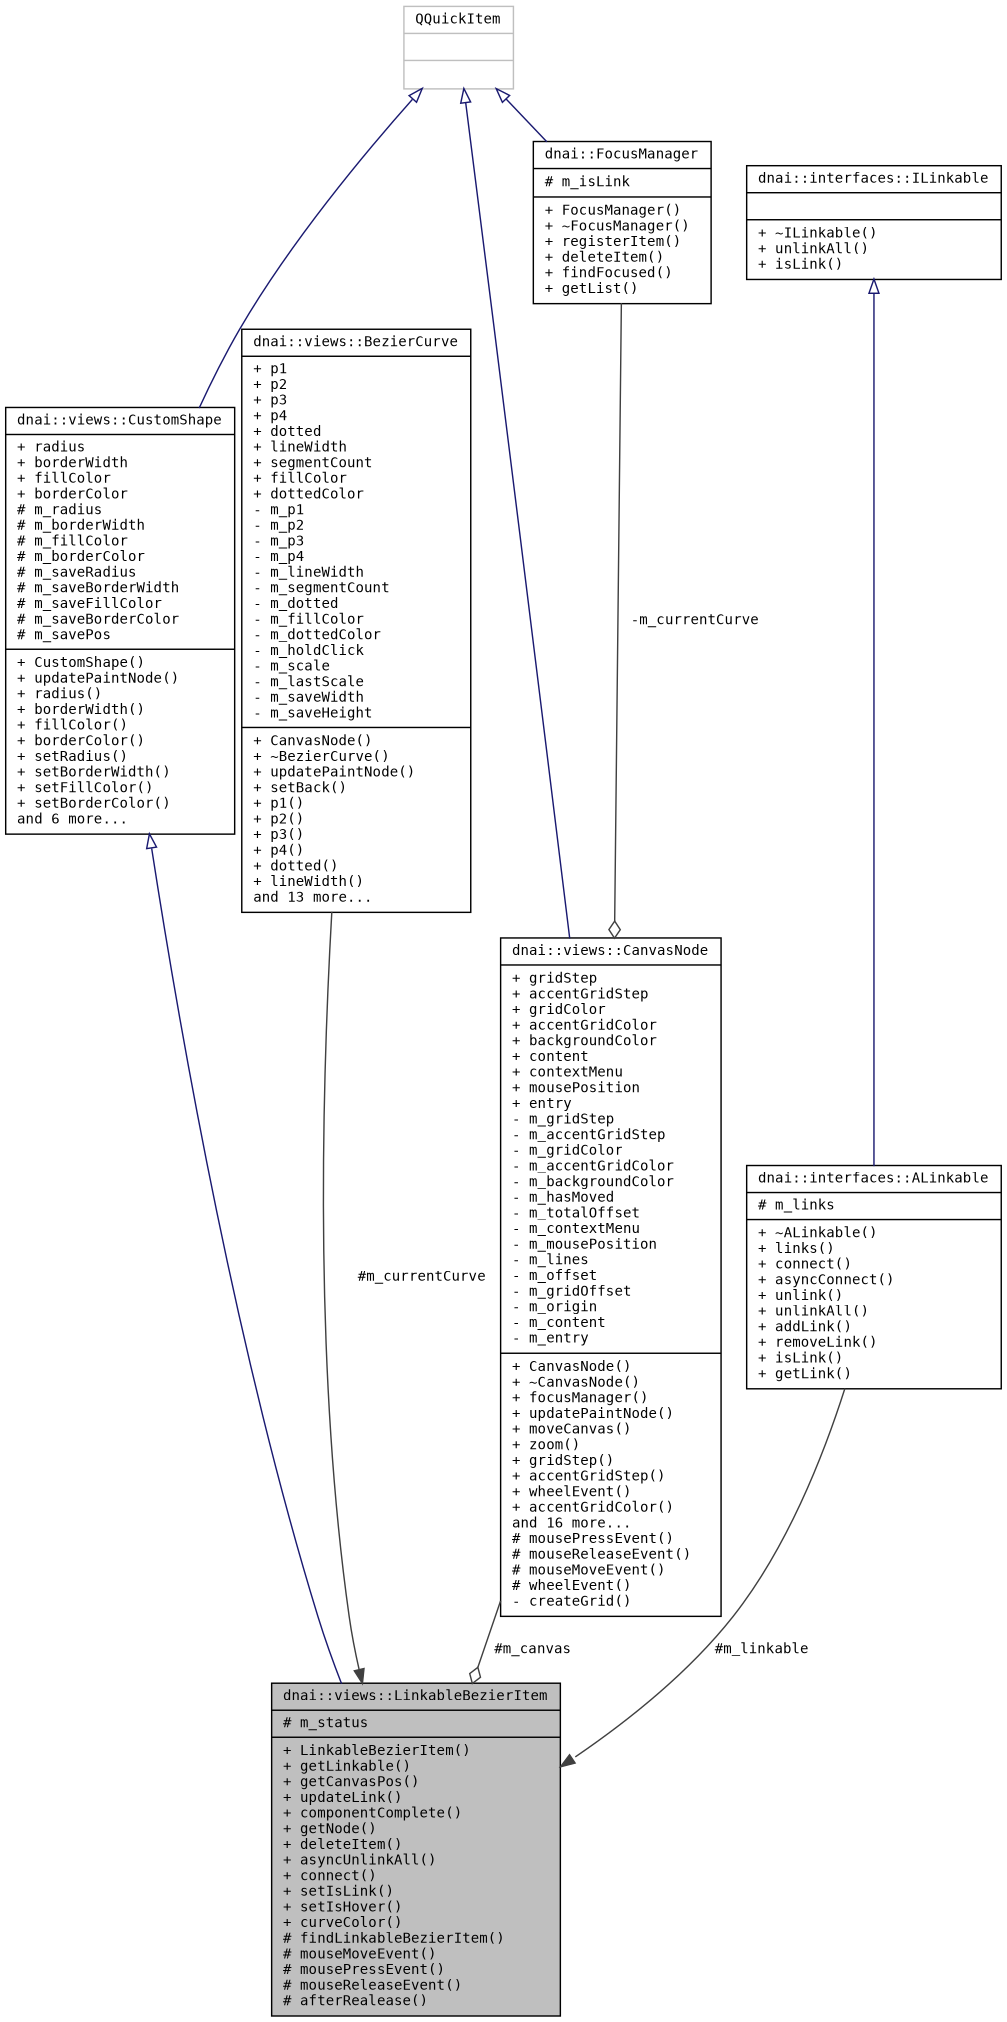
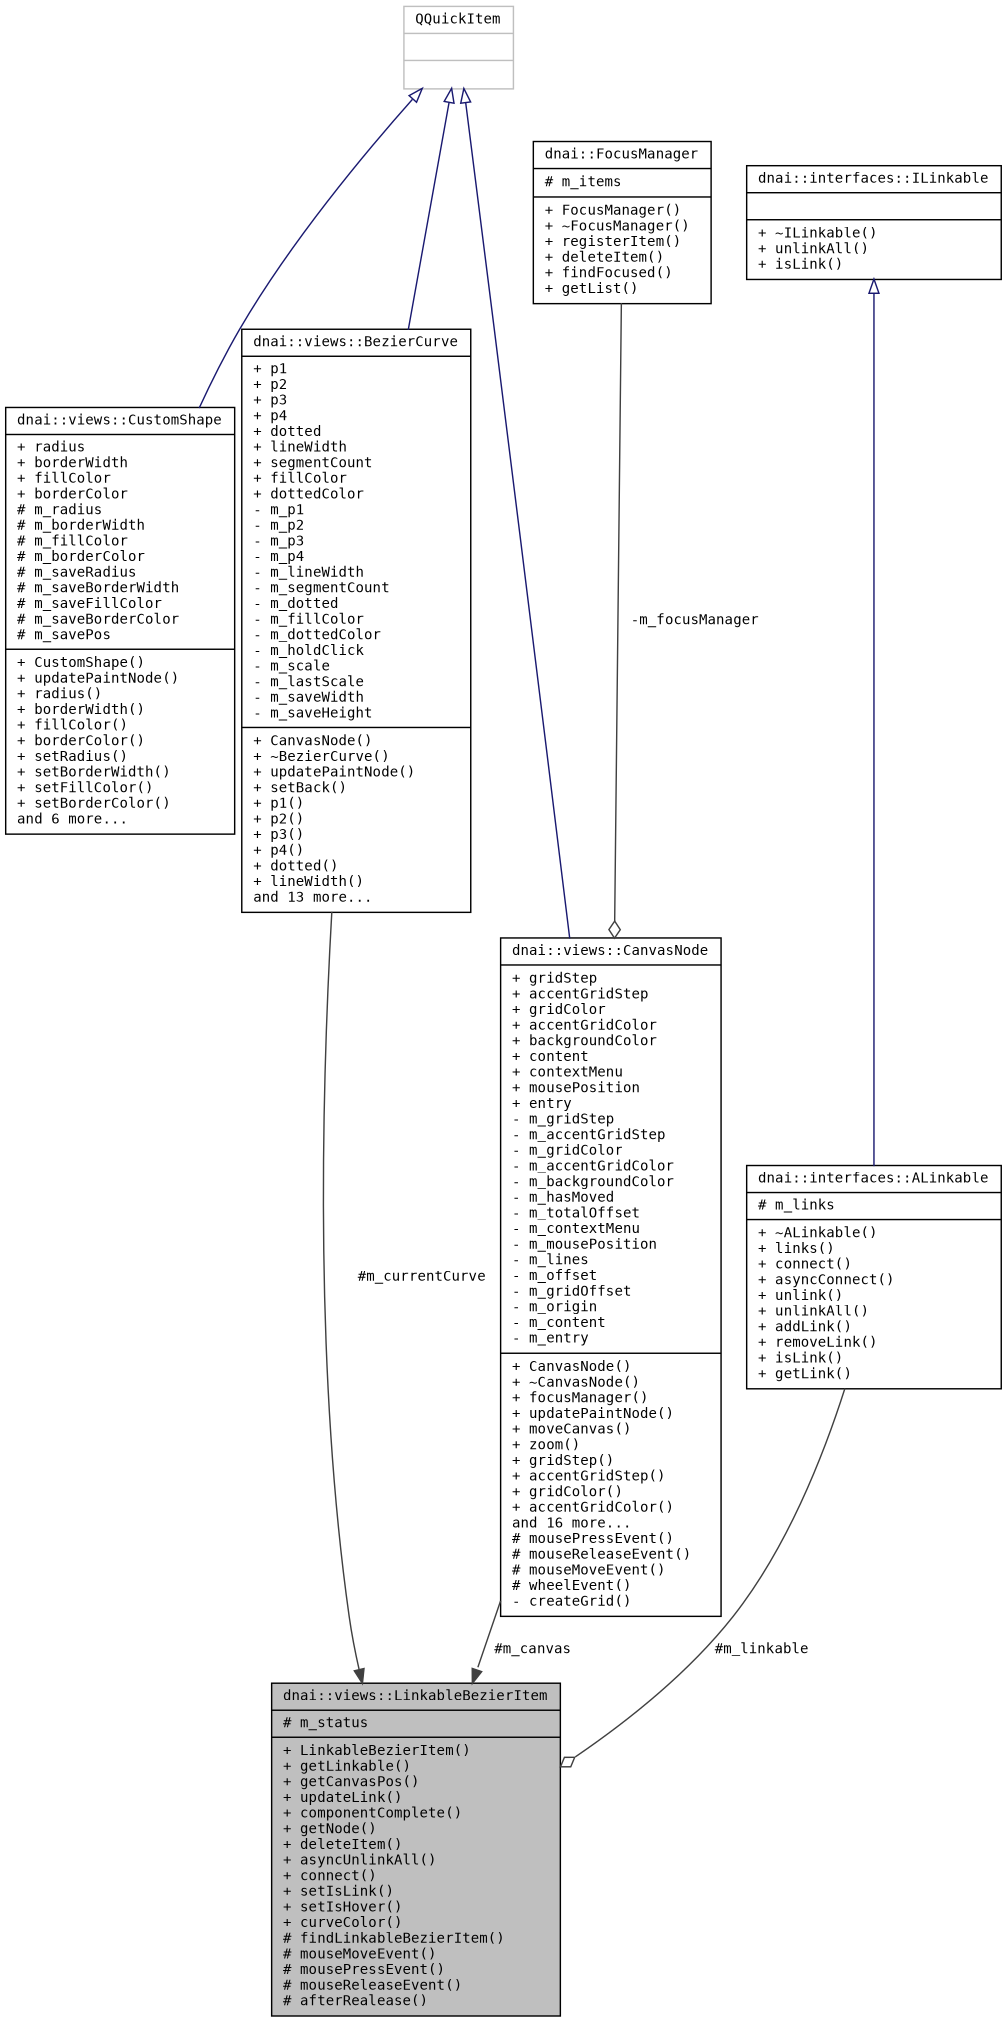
(526, 120) -> (429, 216)
(588, 182) -> (584, 182)
(691, 621) -> (691, 621)
(229, 1270) -> none
(572, 1492) -> (568, 1492)
(746, 1599) -> (746, 1599)
(489, 1634) -> (489, 1634)
